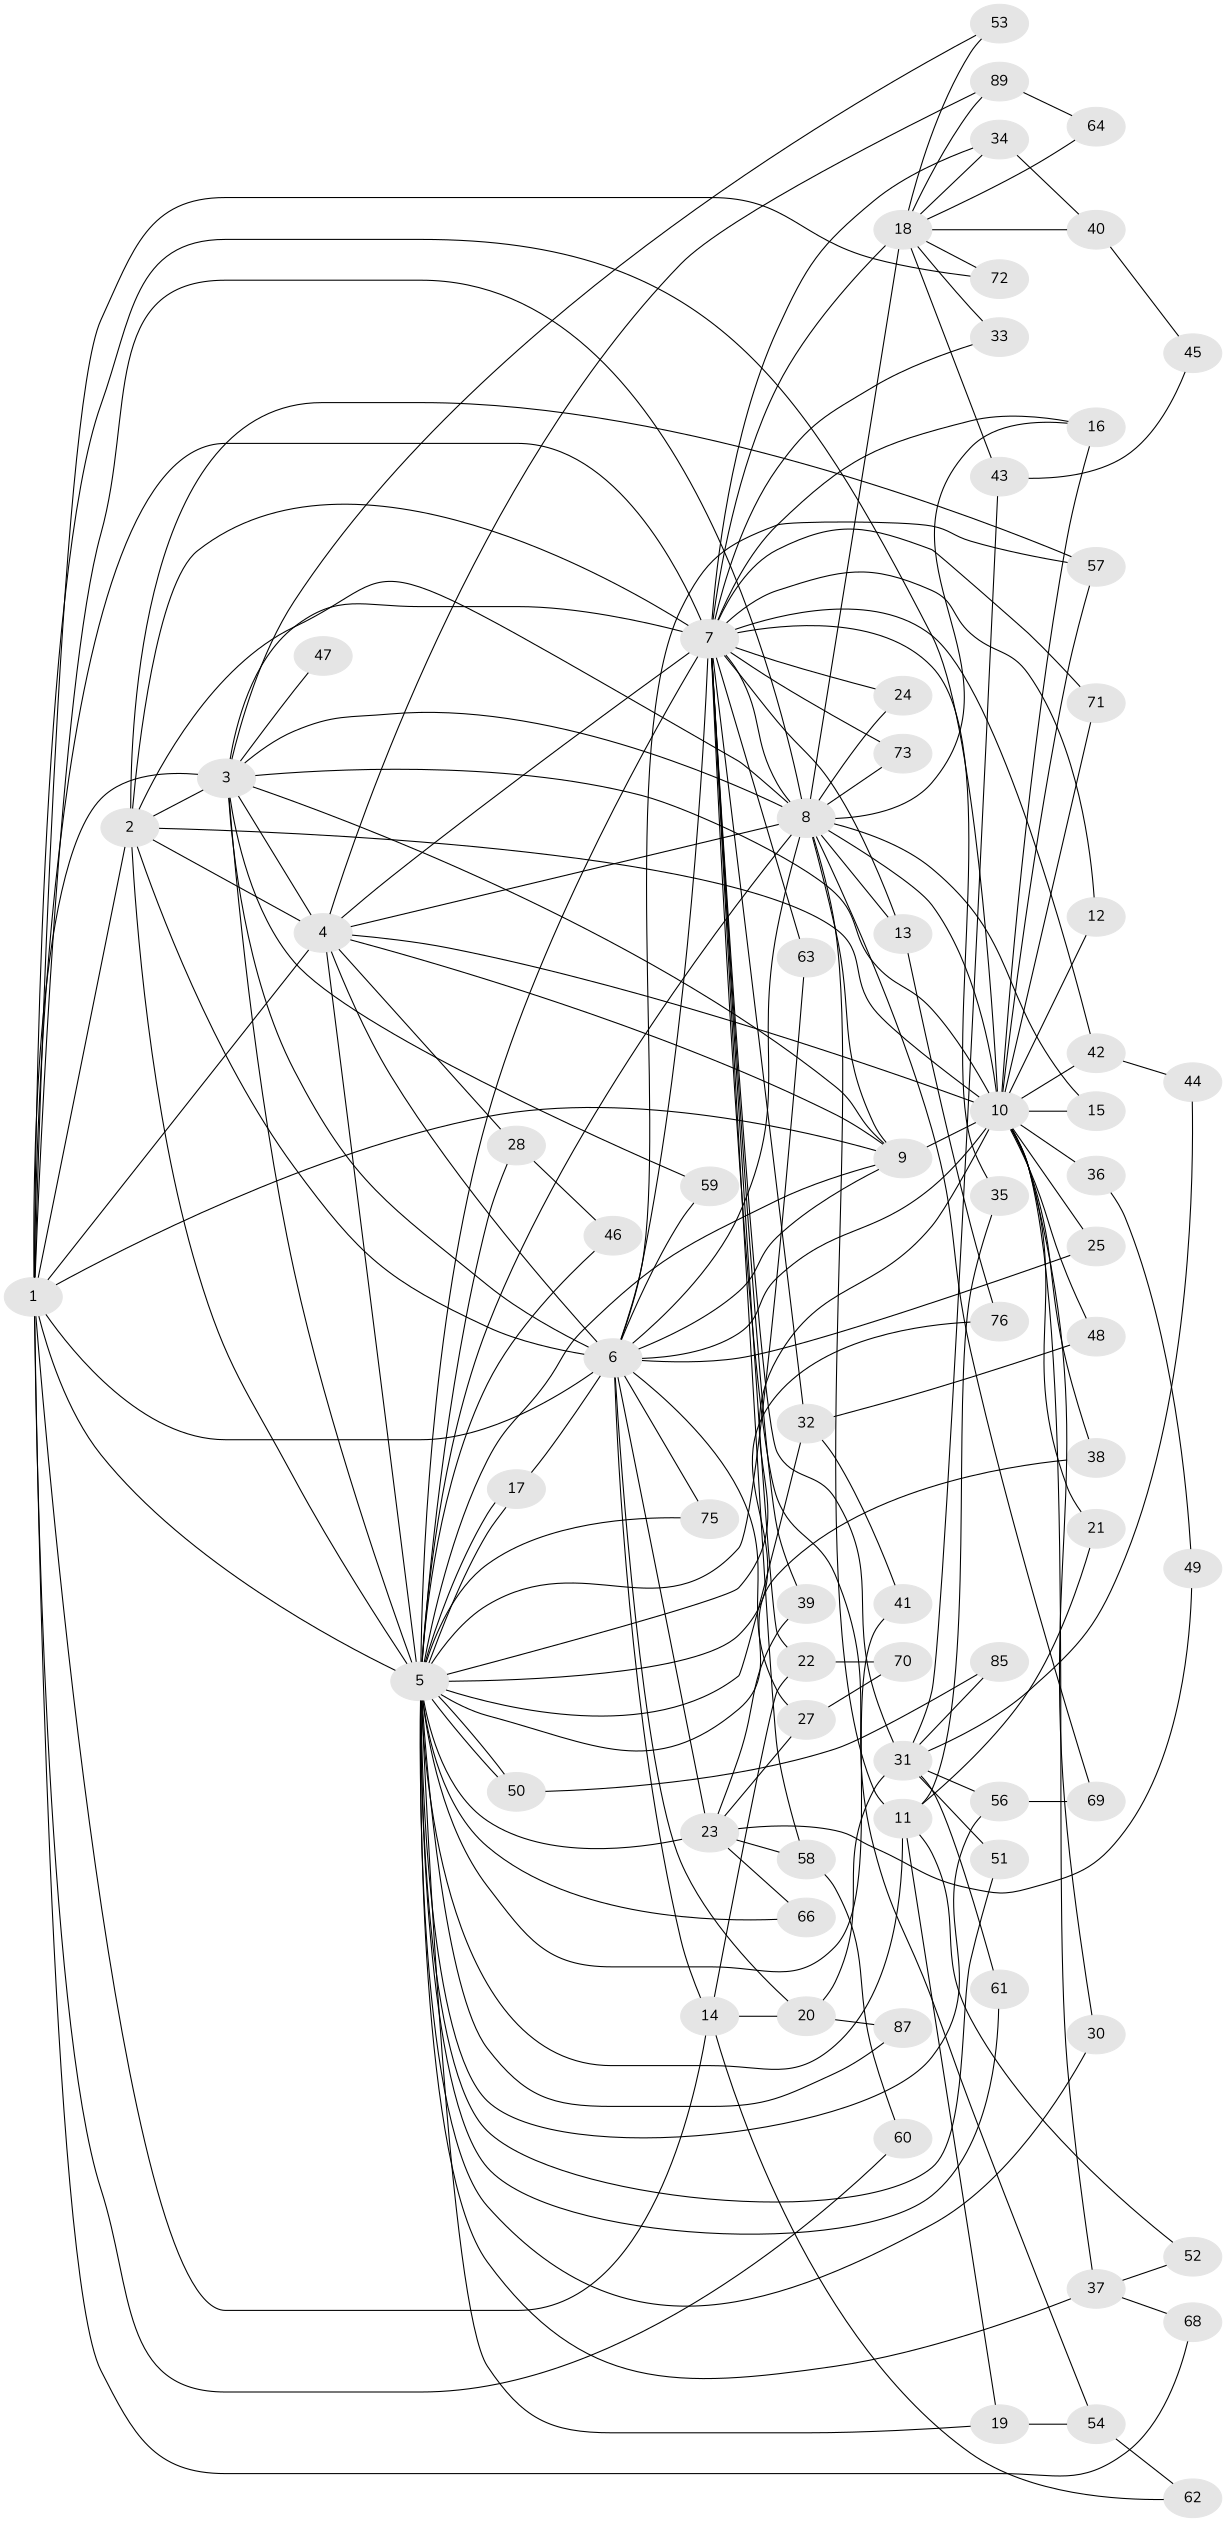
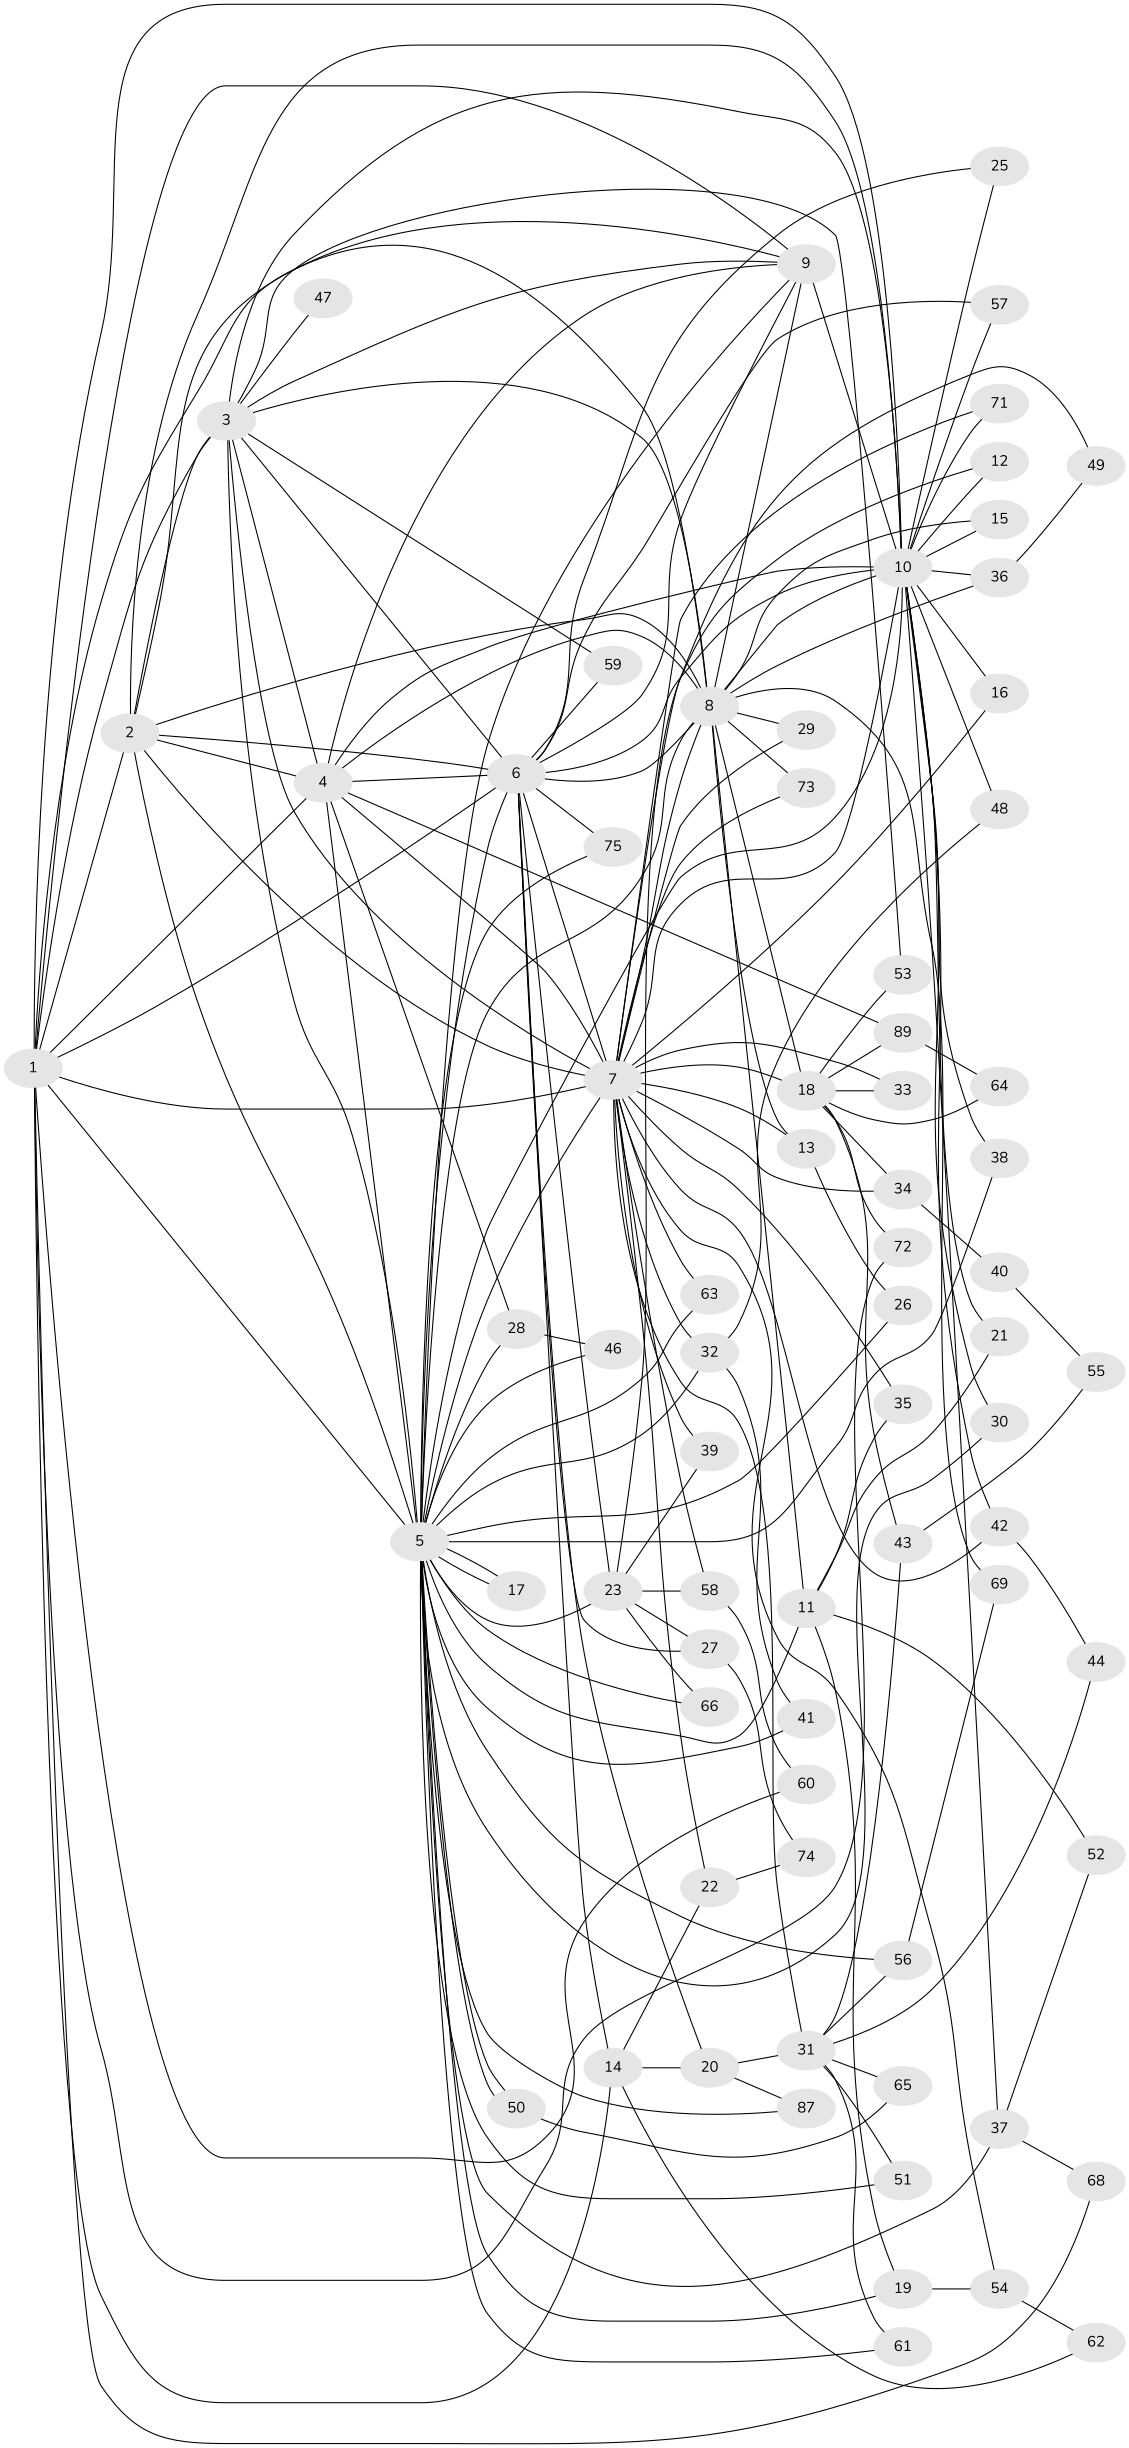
(1000, 230) -> none
(1193, 353) -> (1096, 1372)
(430, 403) -> (218, 330)
(953, 629) -> (849, 633)
(903, 696) -> (806, 730)
none -> (809, 871)
(1000, 1322) -> (903, 1306)
(567, 1425) -> (440, 1154)
(903, 1662) -> (806, 1857)
(1000, 1662) -> (903, 2086)
